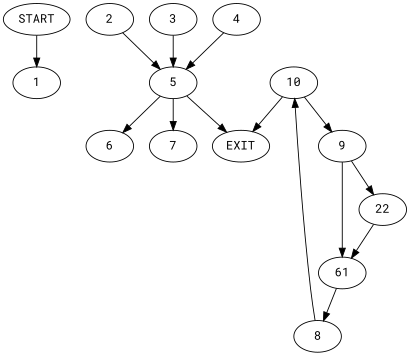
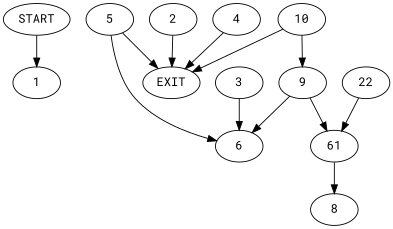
(173, 47) -> (239, 110)
(138, 48) -> (172, 47)
(208, 48) -> (208, 48)
(173, 146) -> none
(360, 174) -> (274, 111)
(303, 214) -> none
